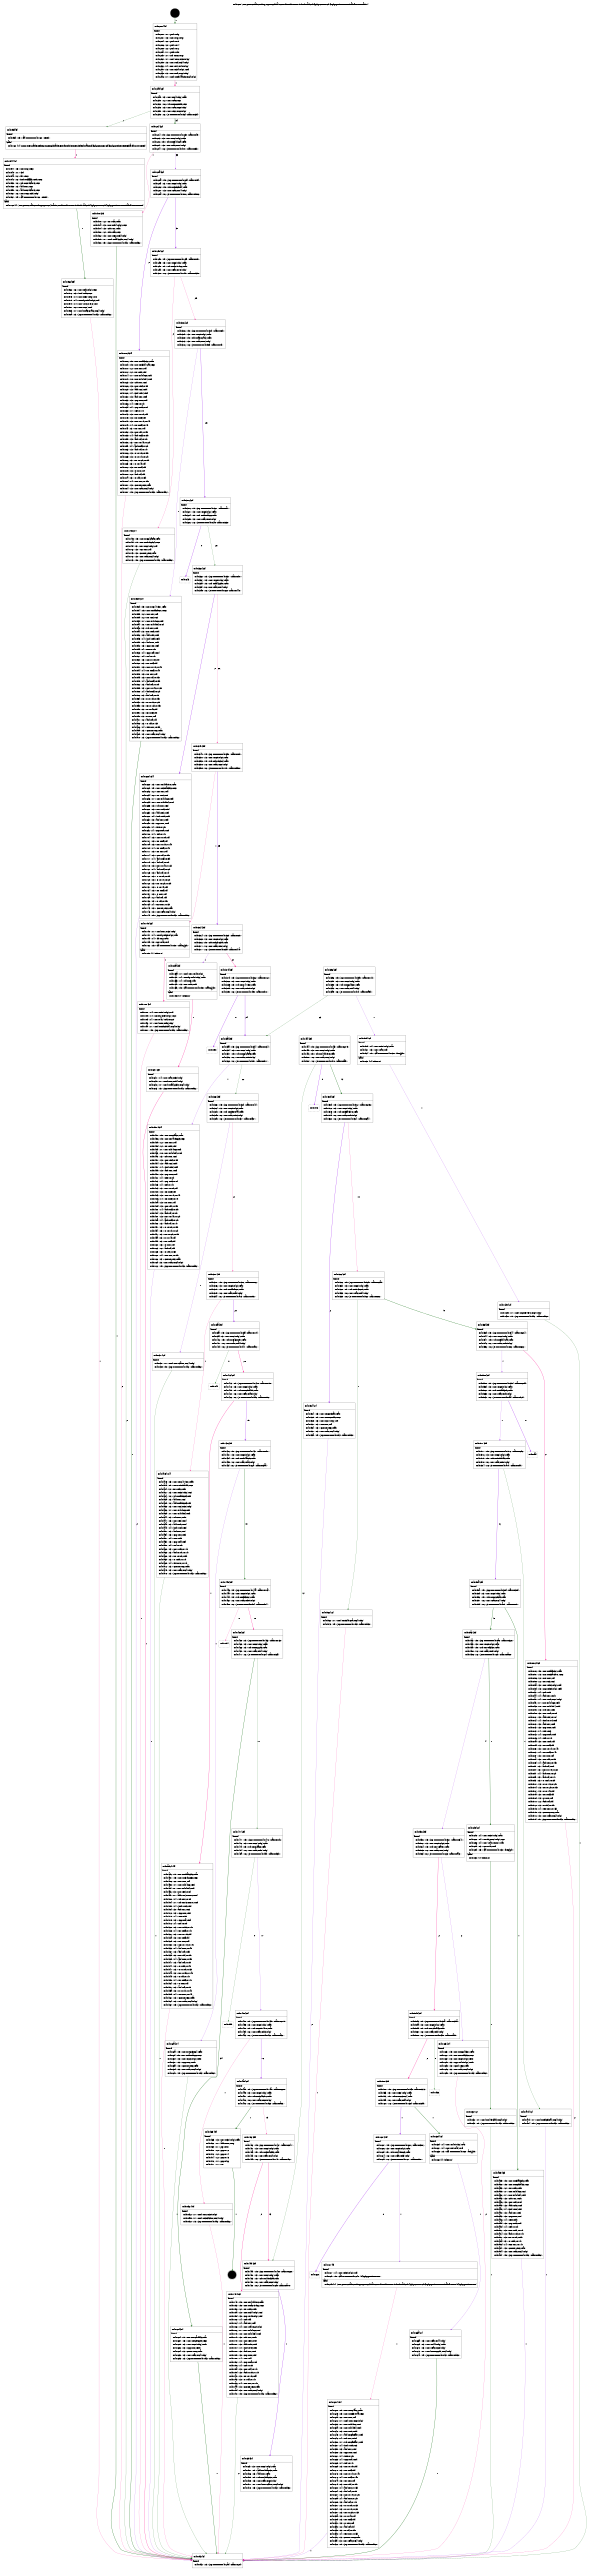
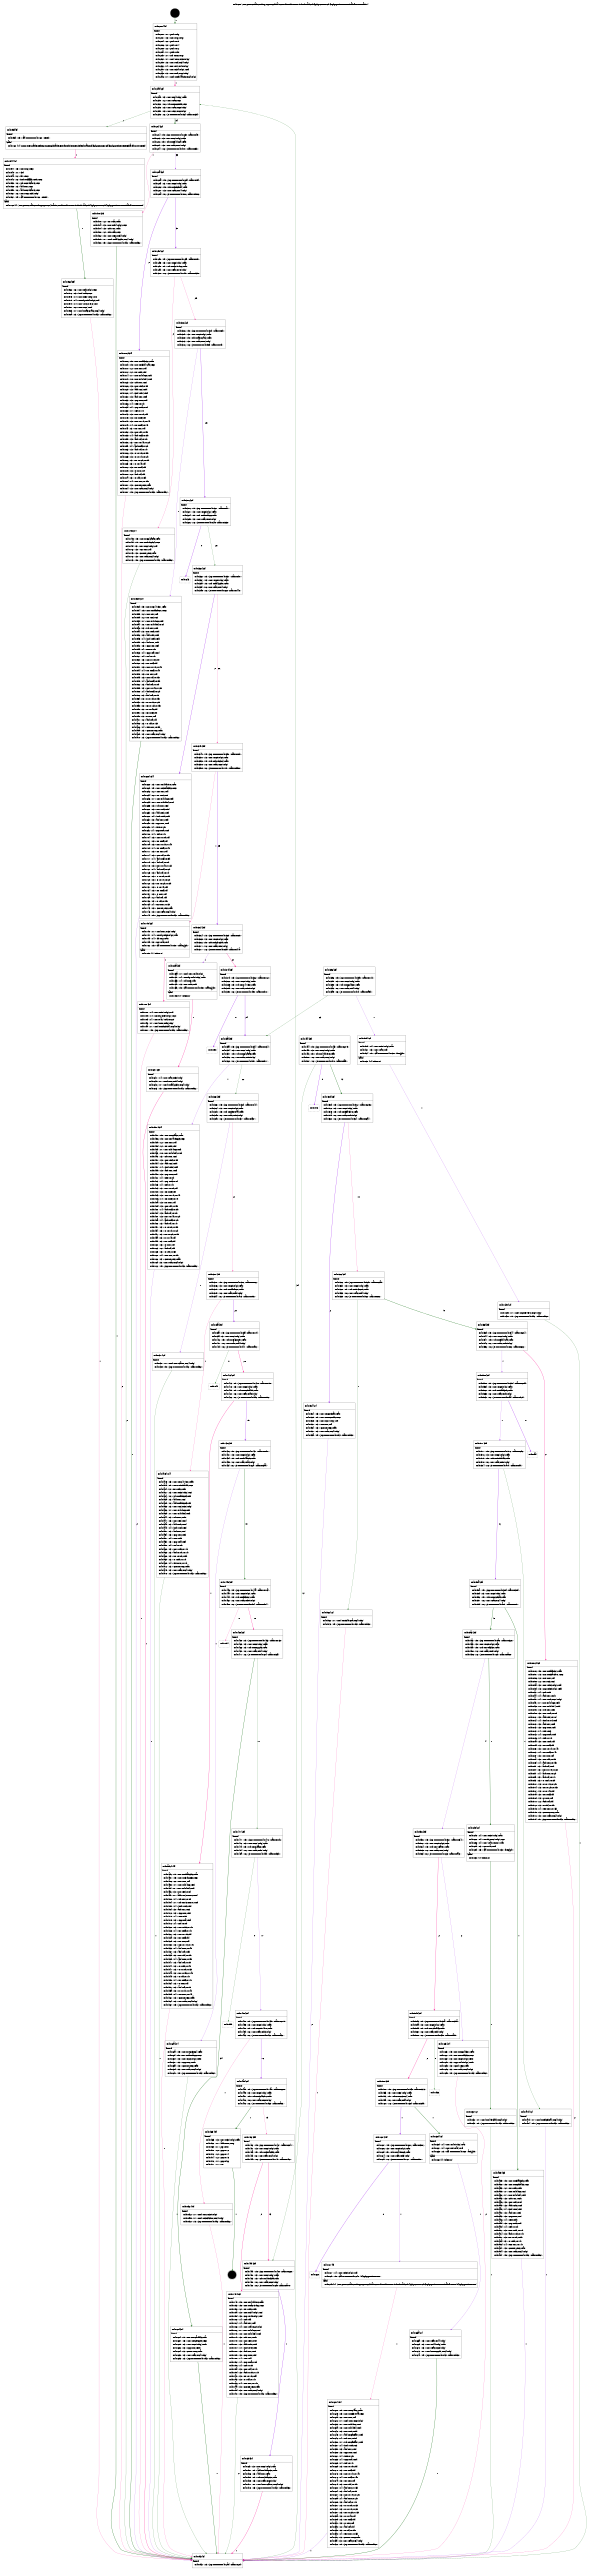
none -> (296, 1317)
none -> (251, 2524)
